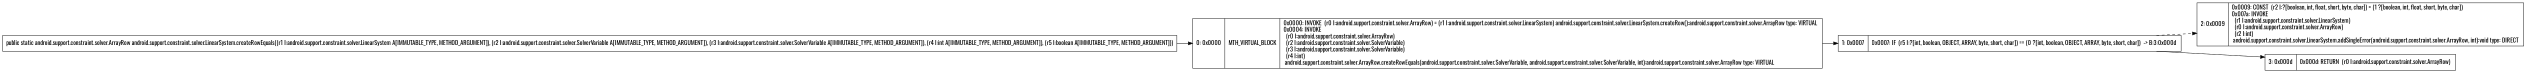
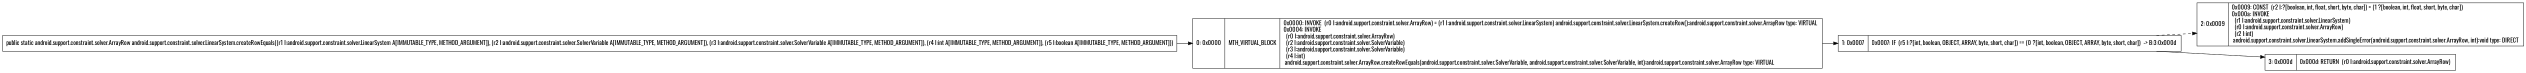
(2251, 14) -> (2252, 14)
